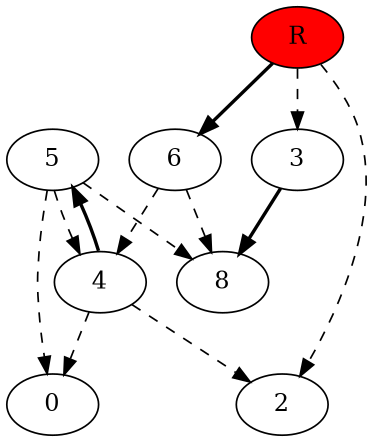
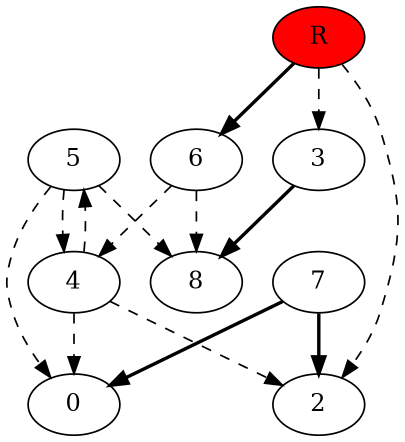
(90, 227) -> (85, 229)
none -> (319, 282)
